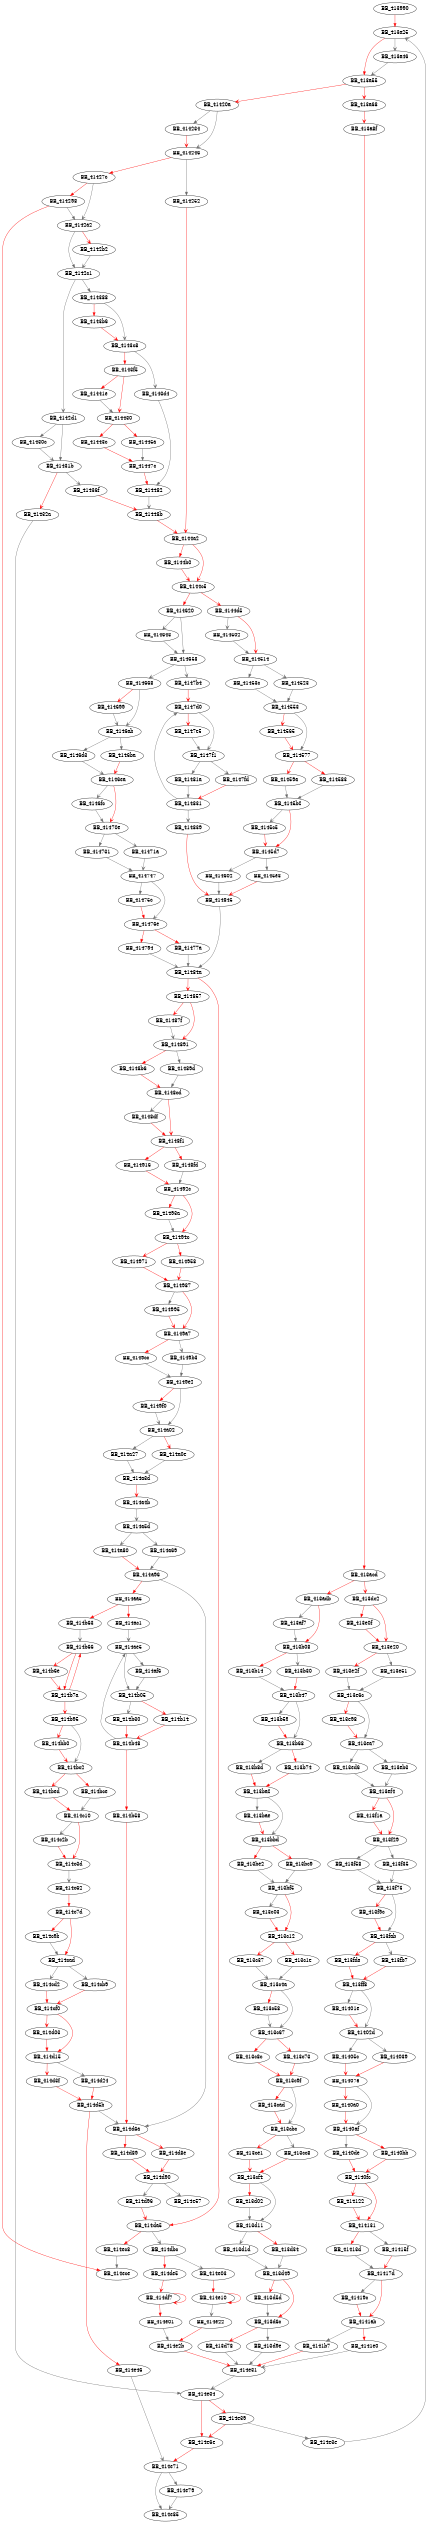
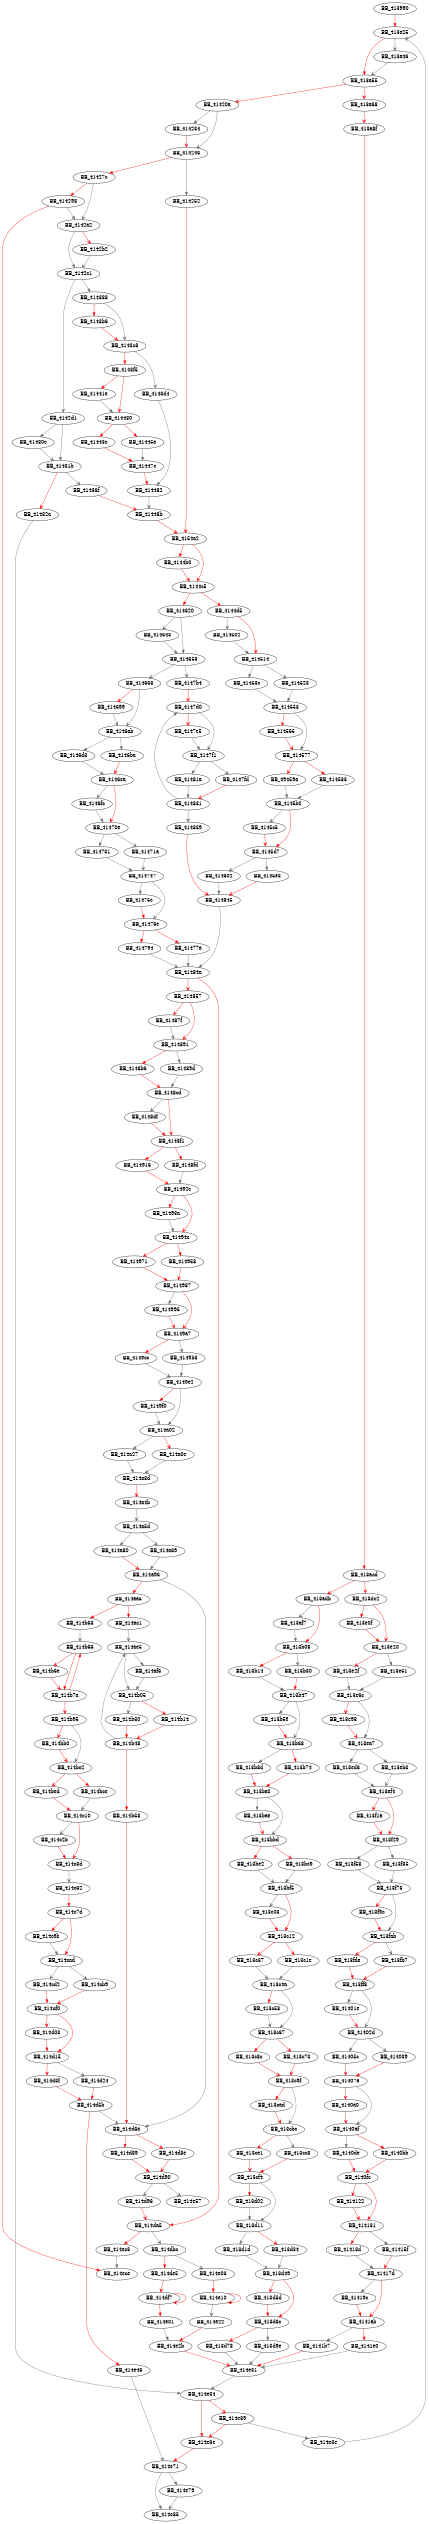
(185, 539) -> (185, 539)
(285, 780) -> (285, 780)
(268, 2309) -> (268, 2309)
